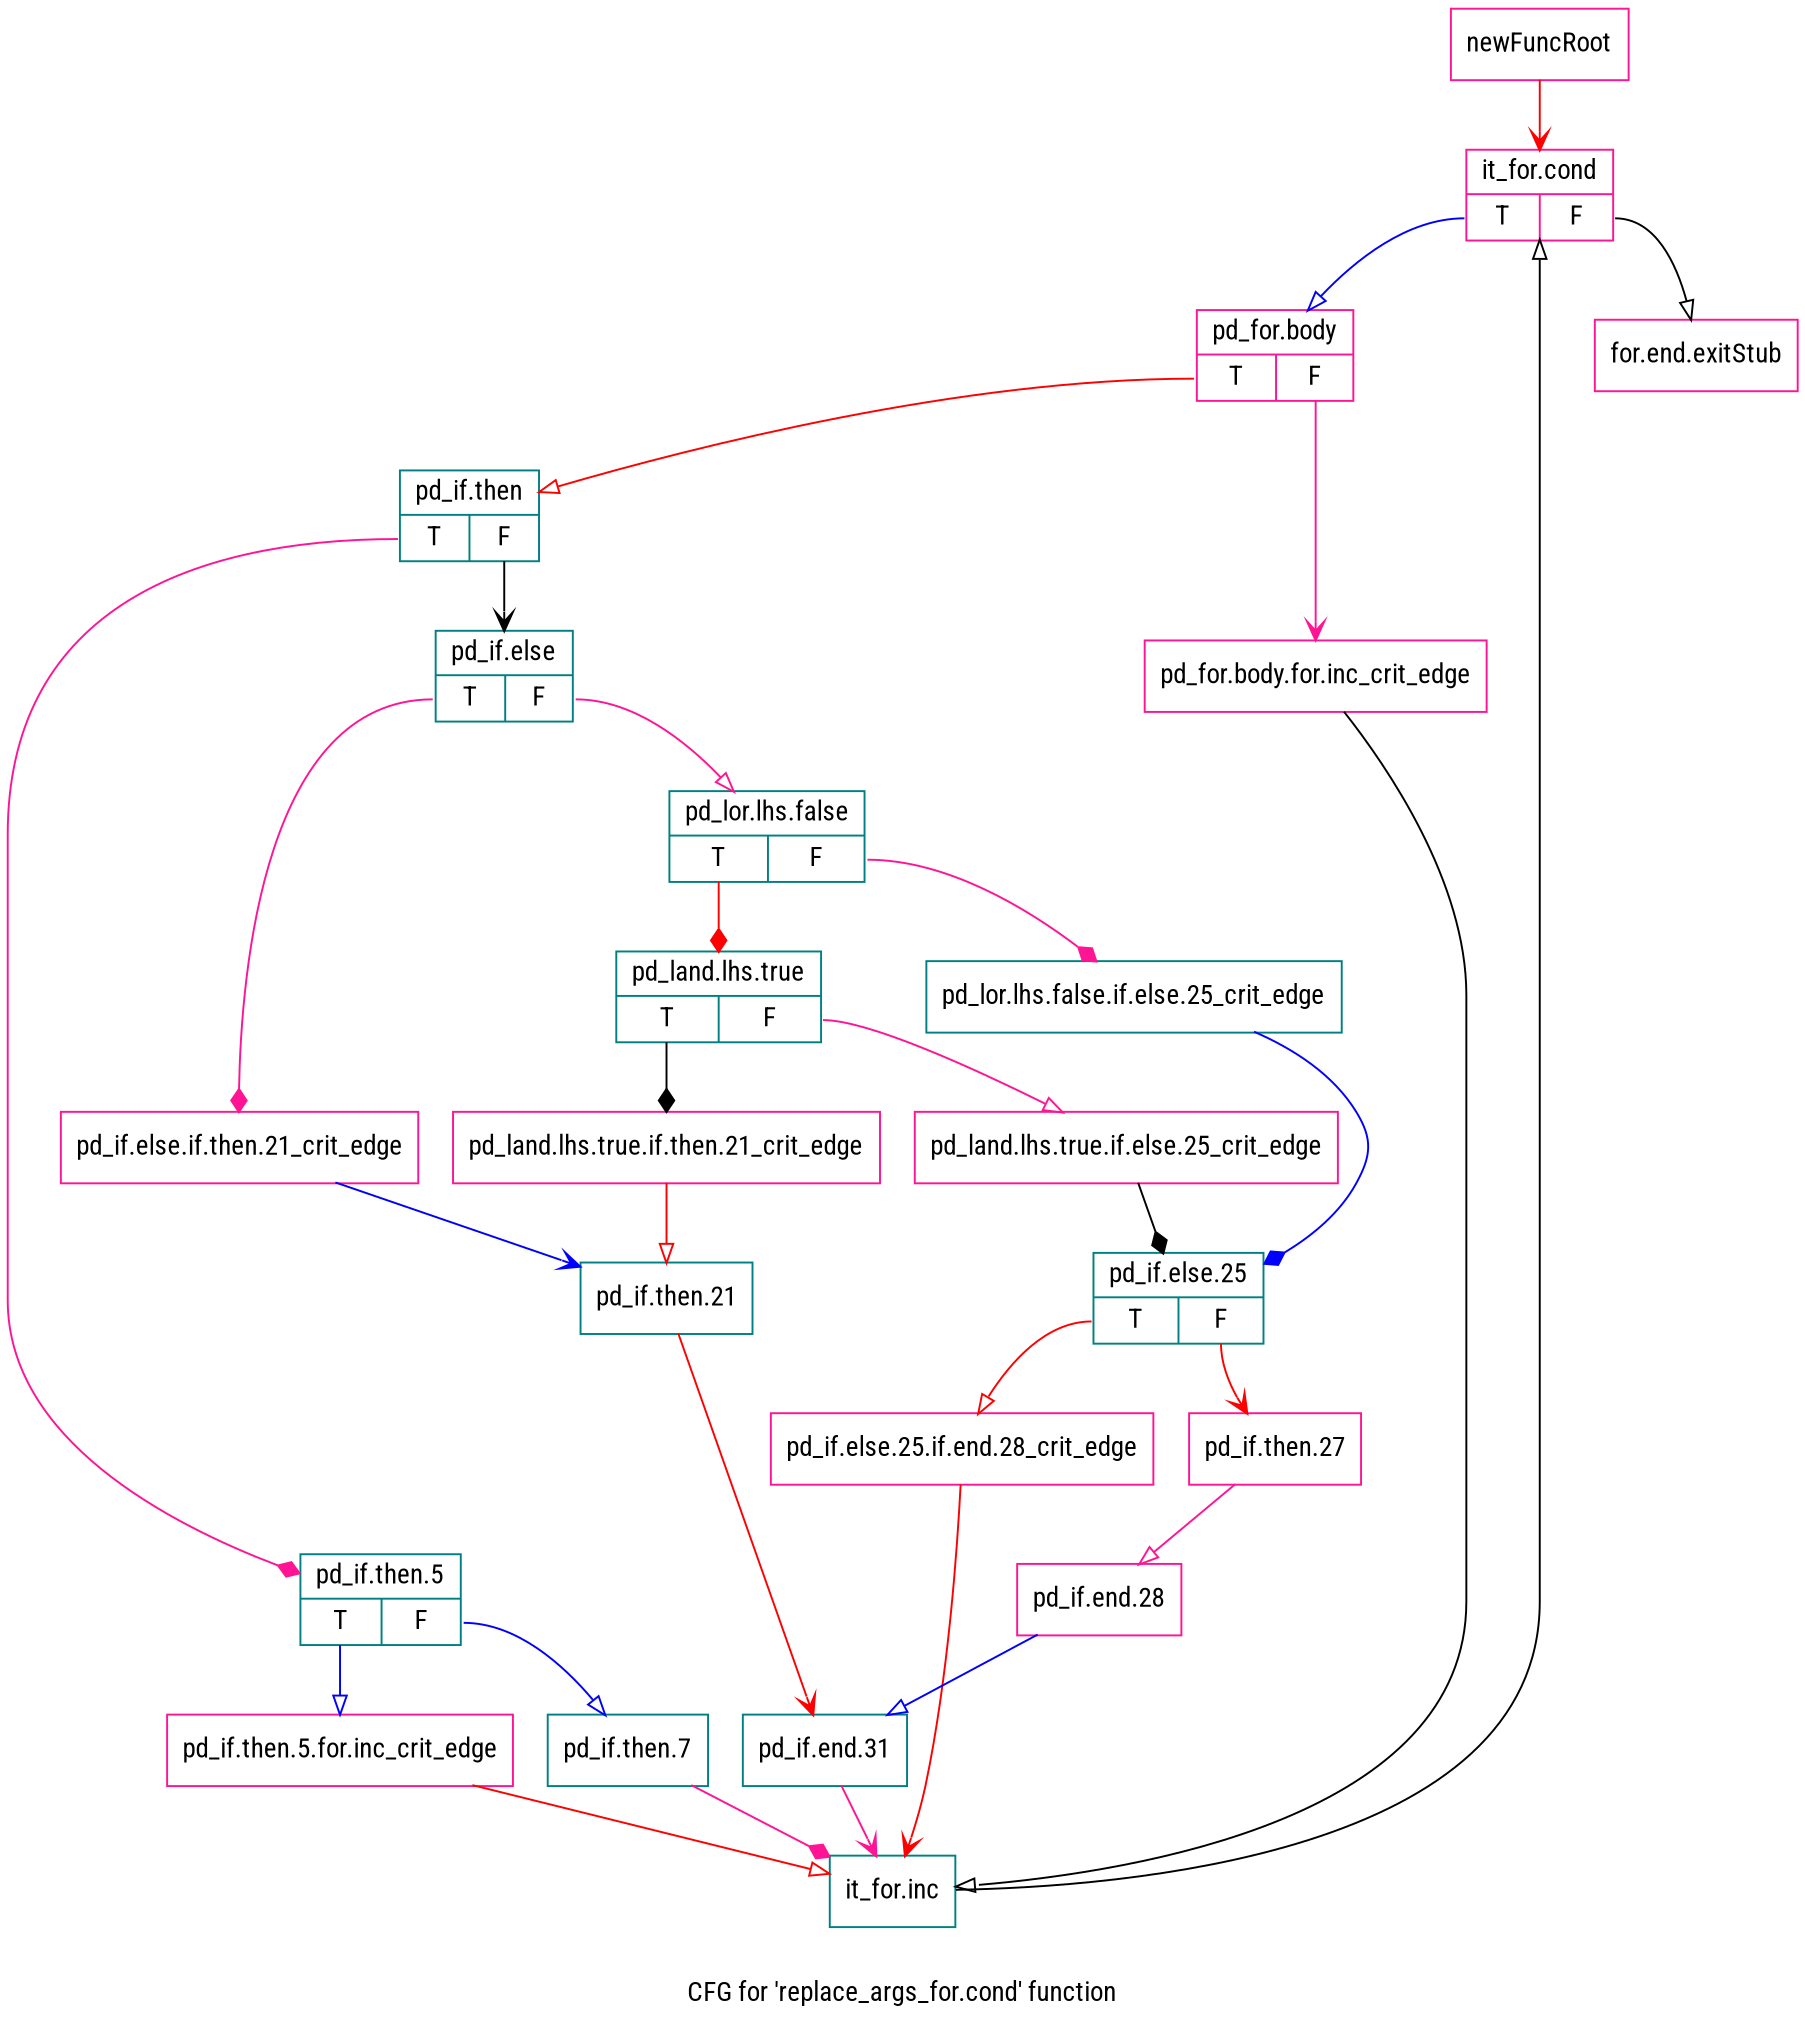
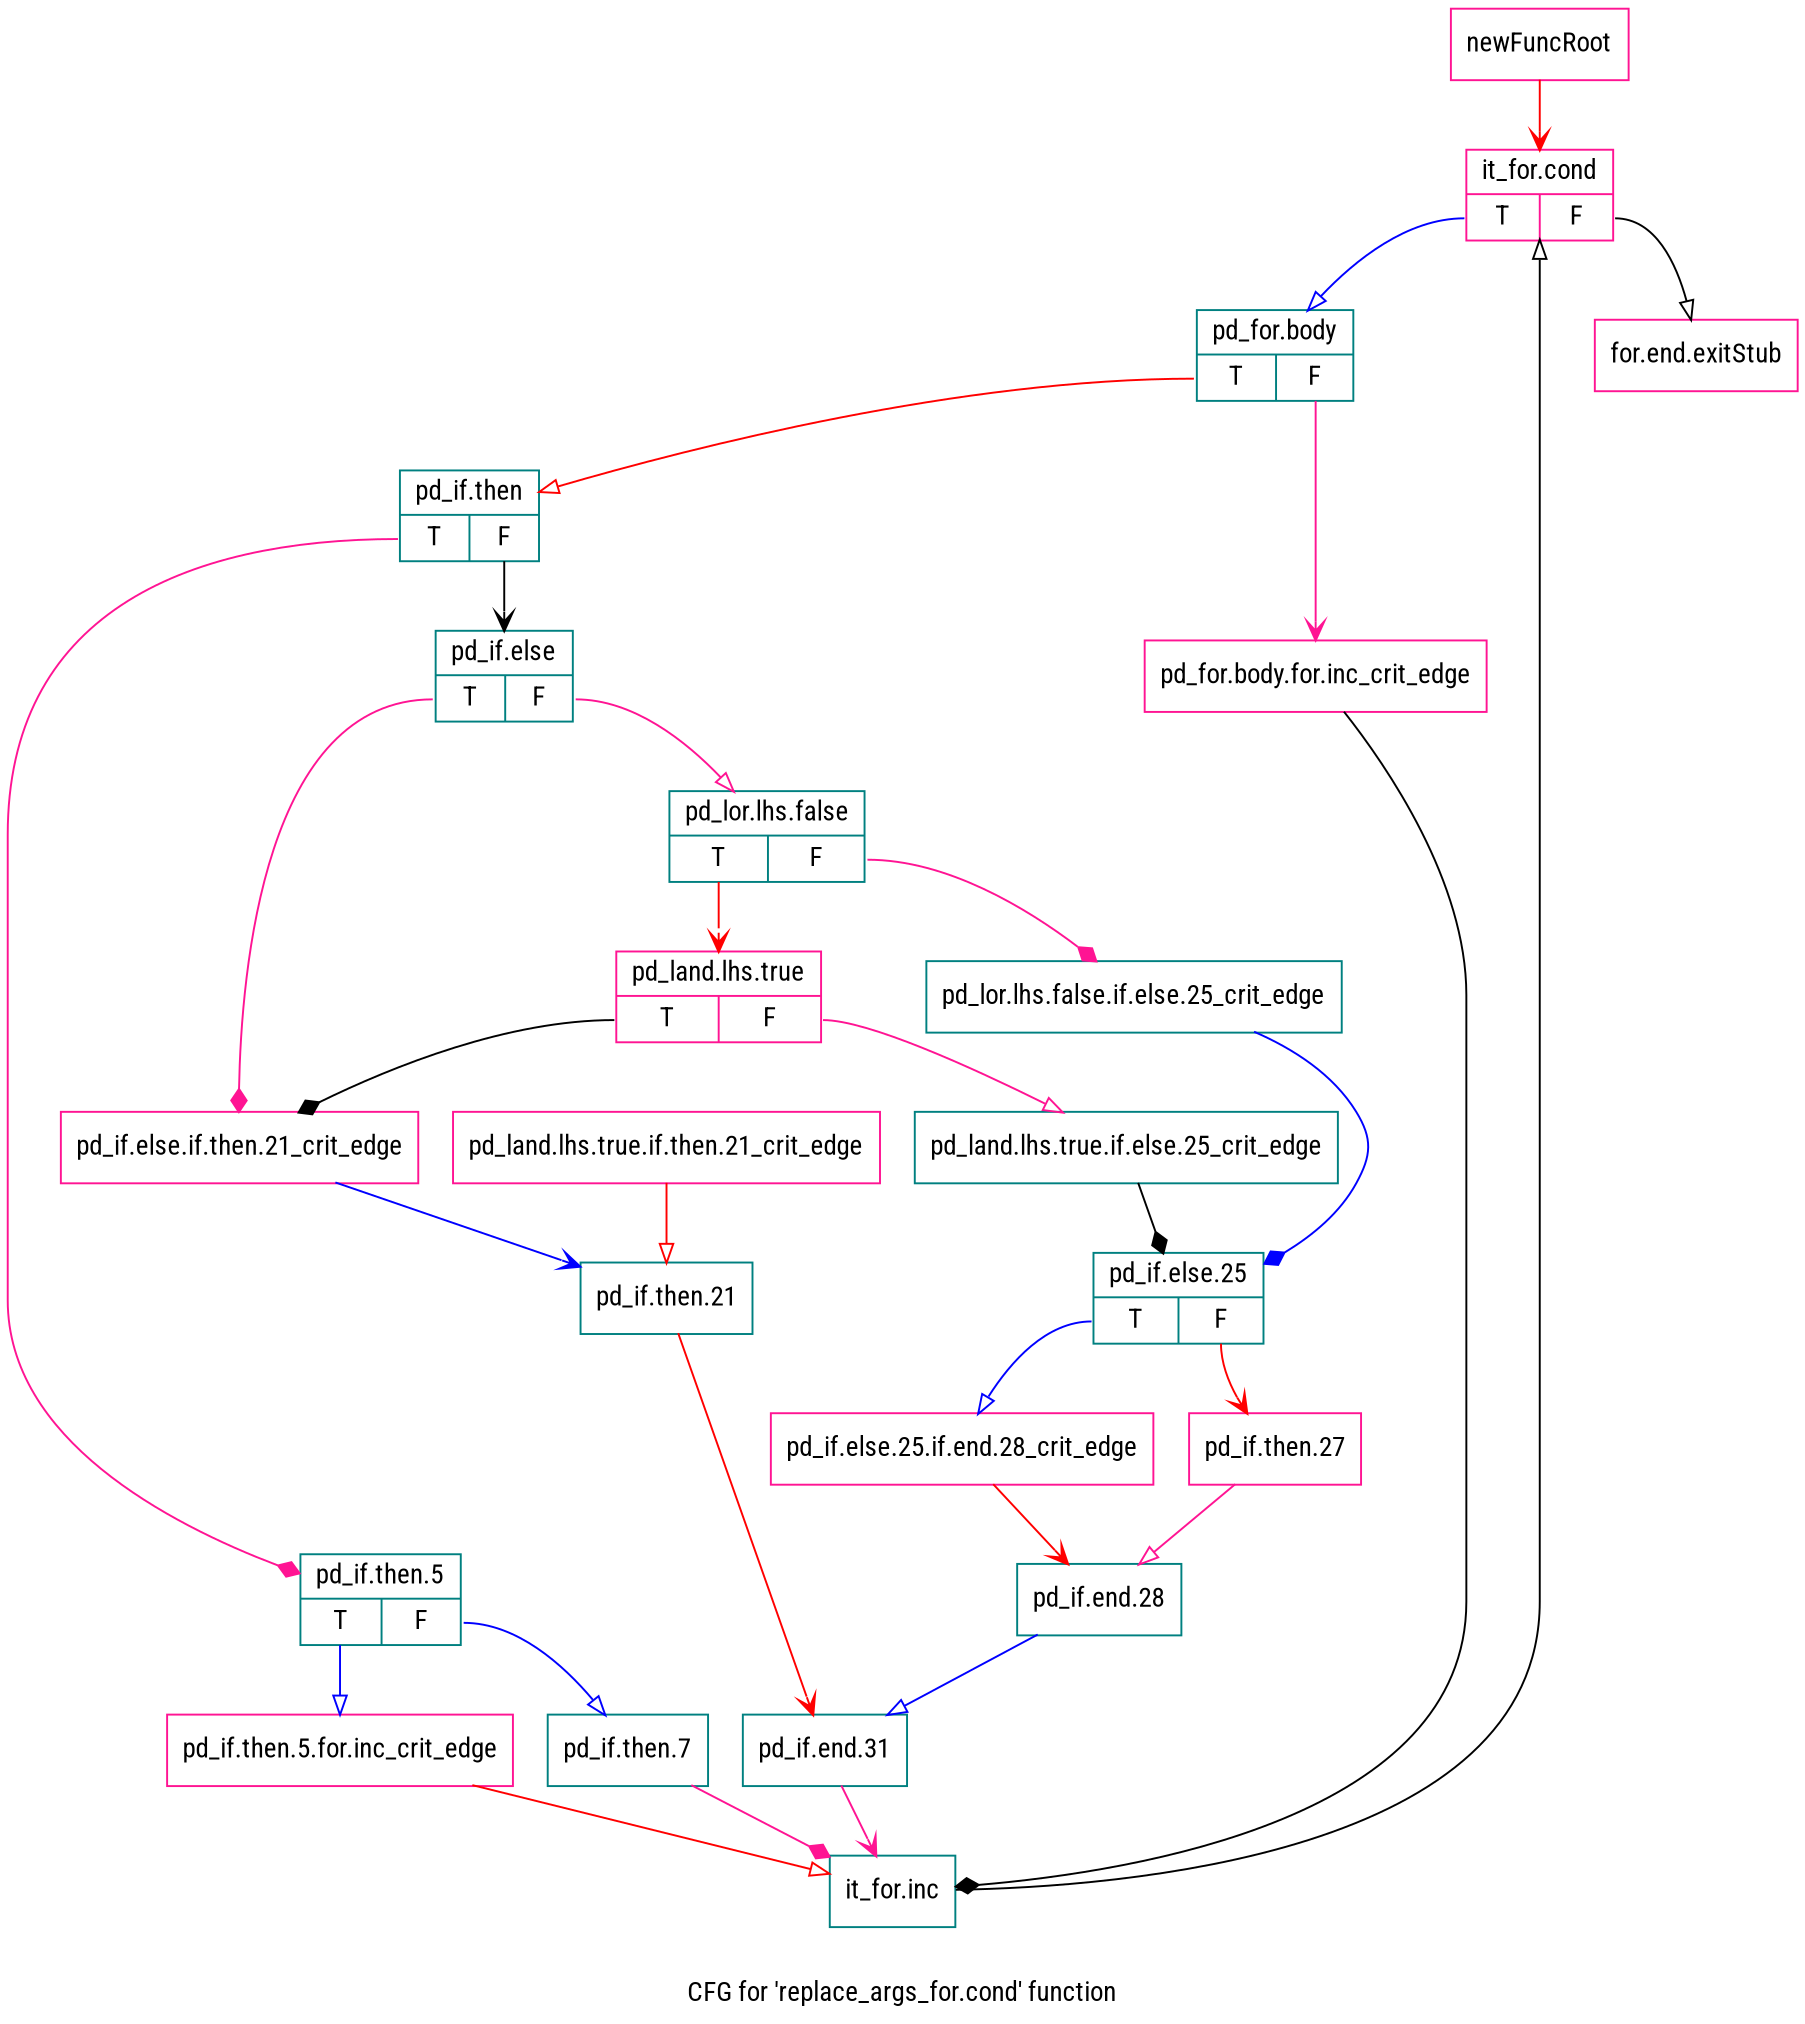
(1275, 355) -> (1275, 355)
(719, 905) -> (719, 905)
(719, 997) -> (719, 997)
(667, 1066) -> (463, 1045)
(1126, 1148) -> (1126, 1148)
(1031, 1346) -> (1031, 1346)
(1466, 1448) -> (1466, 1448)
(1099, 1600) -> (1099, 1600)
(945, 1663) -> (1024, 1517)
